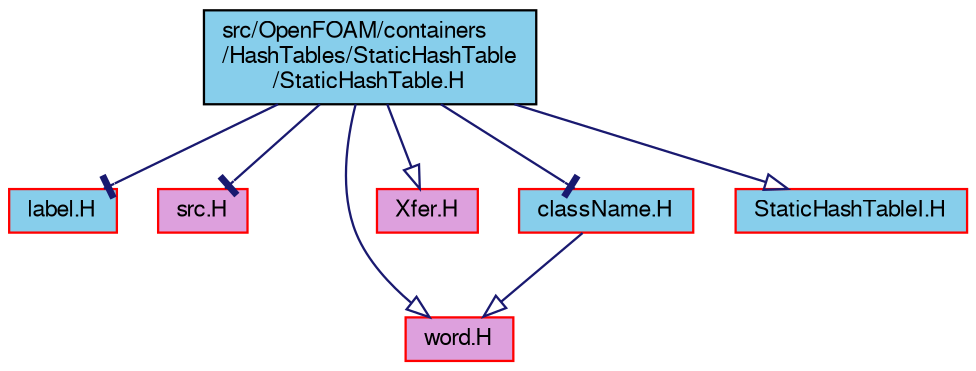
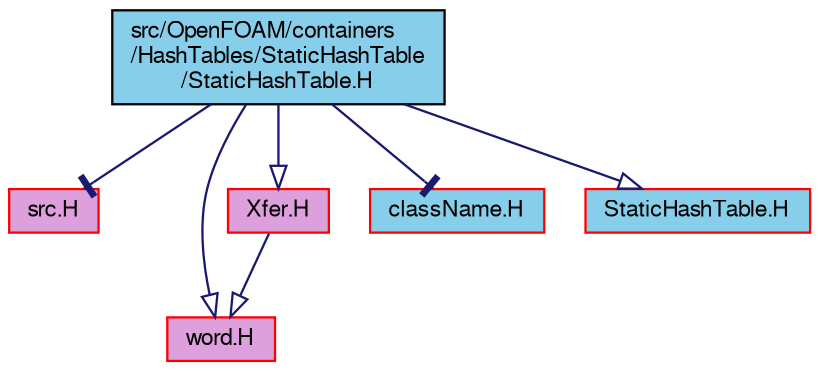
(63, 211) -> none
(851, 211) -> (698, 211)
(542, 267) -> (255, 264)
